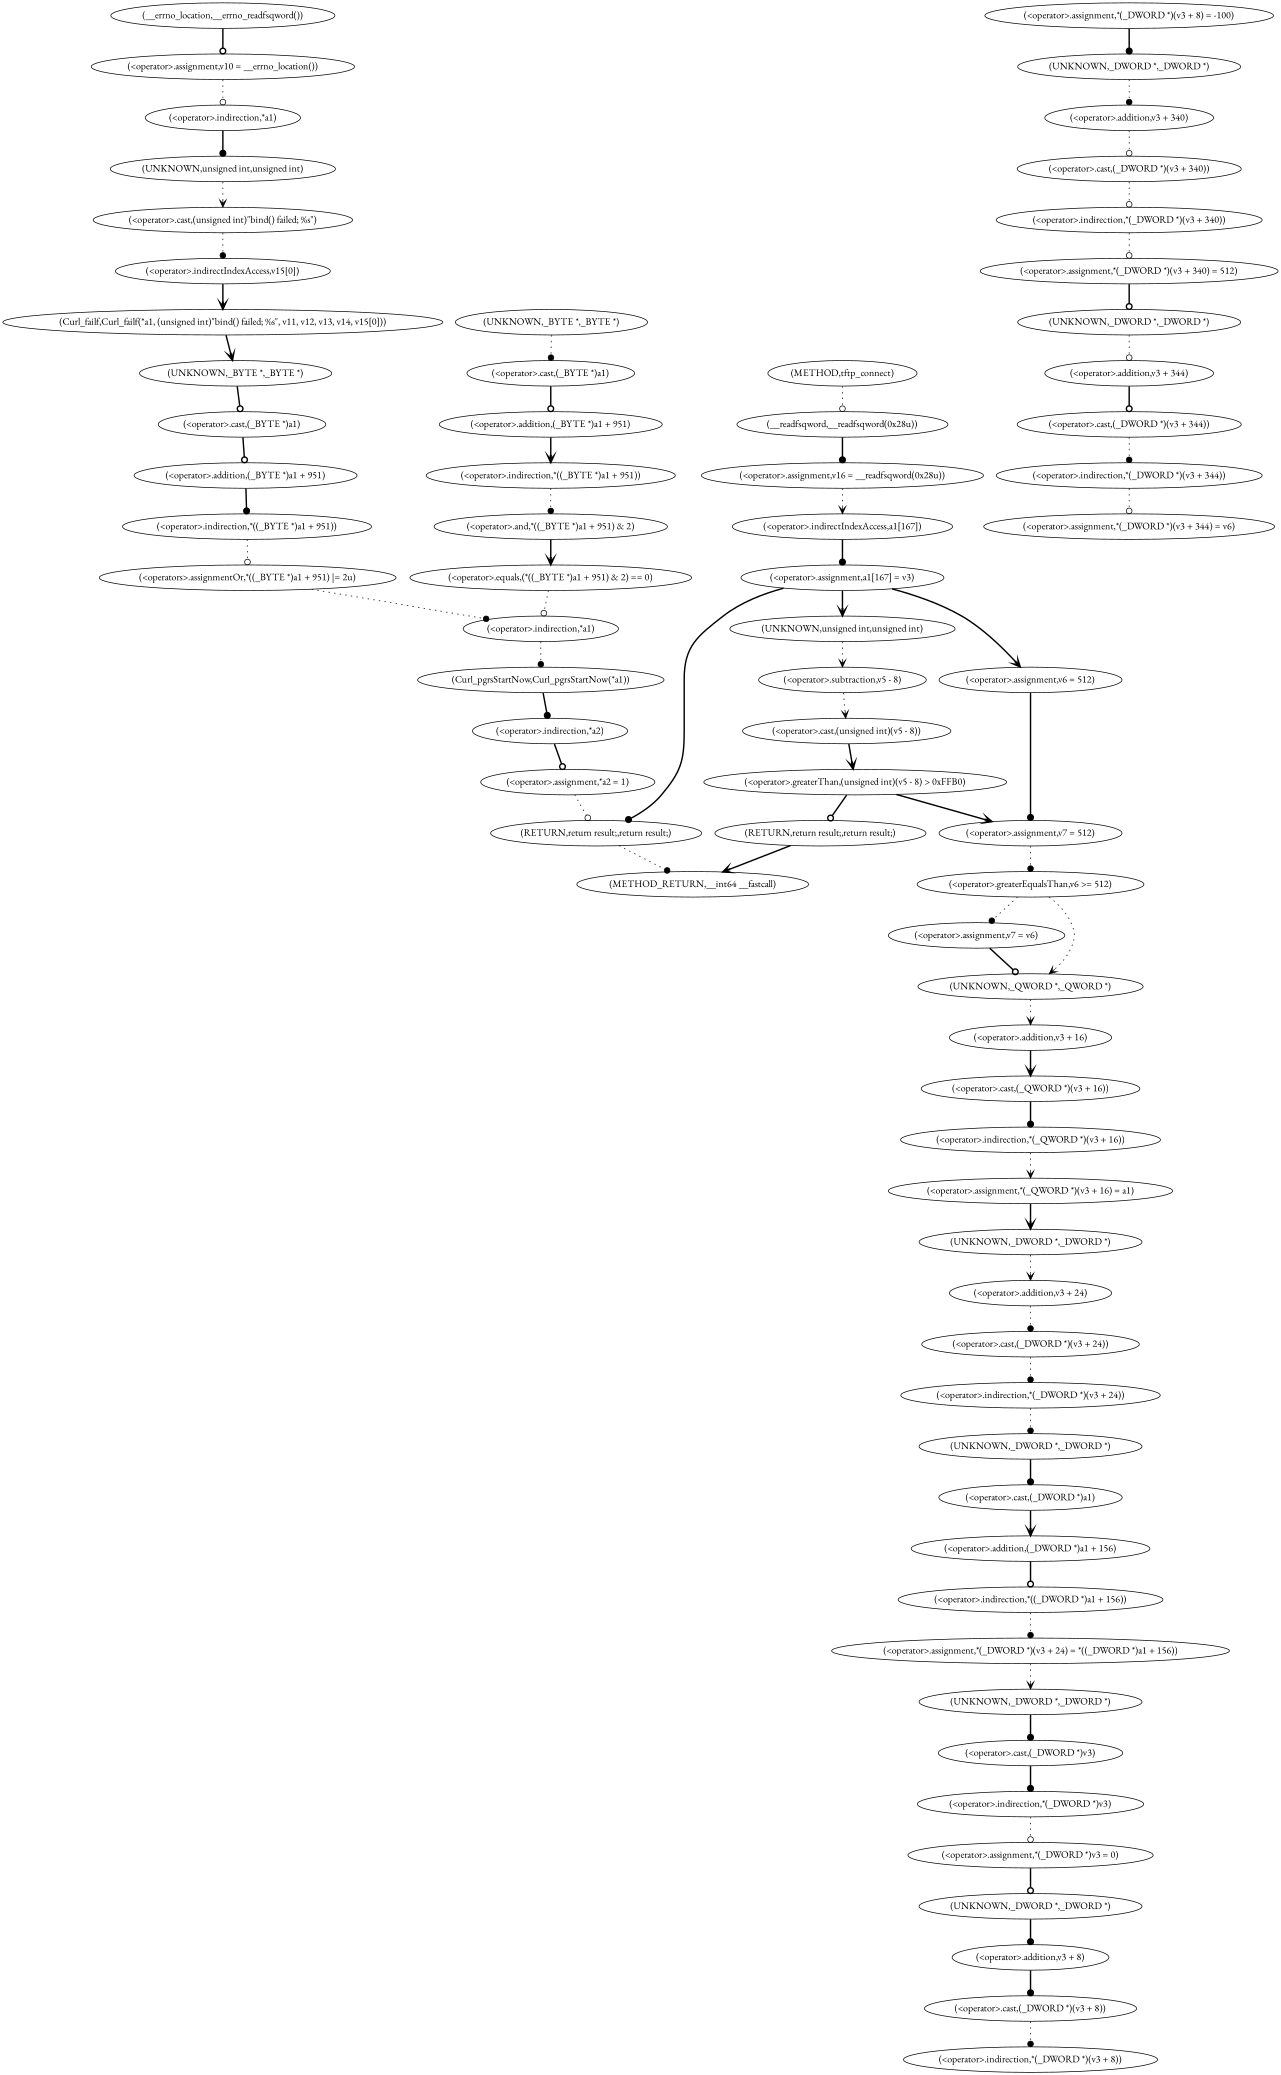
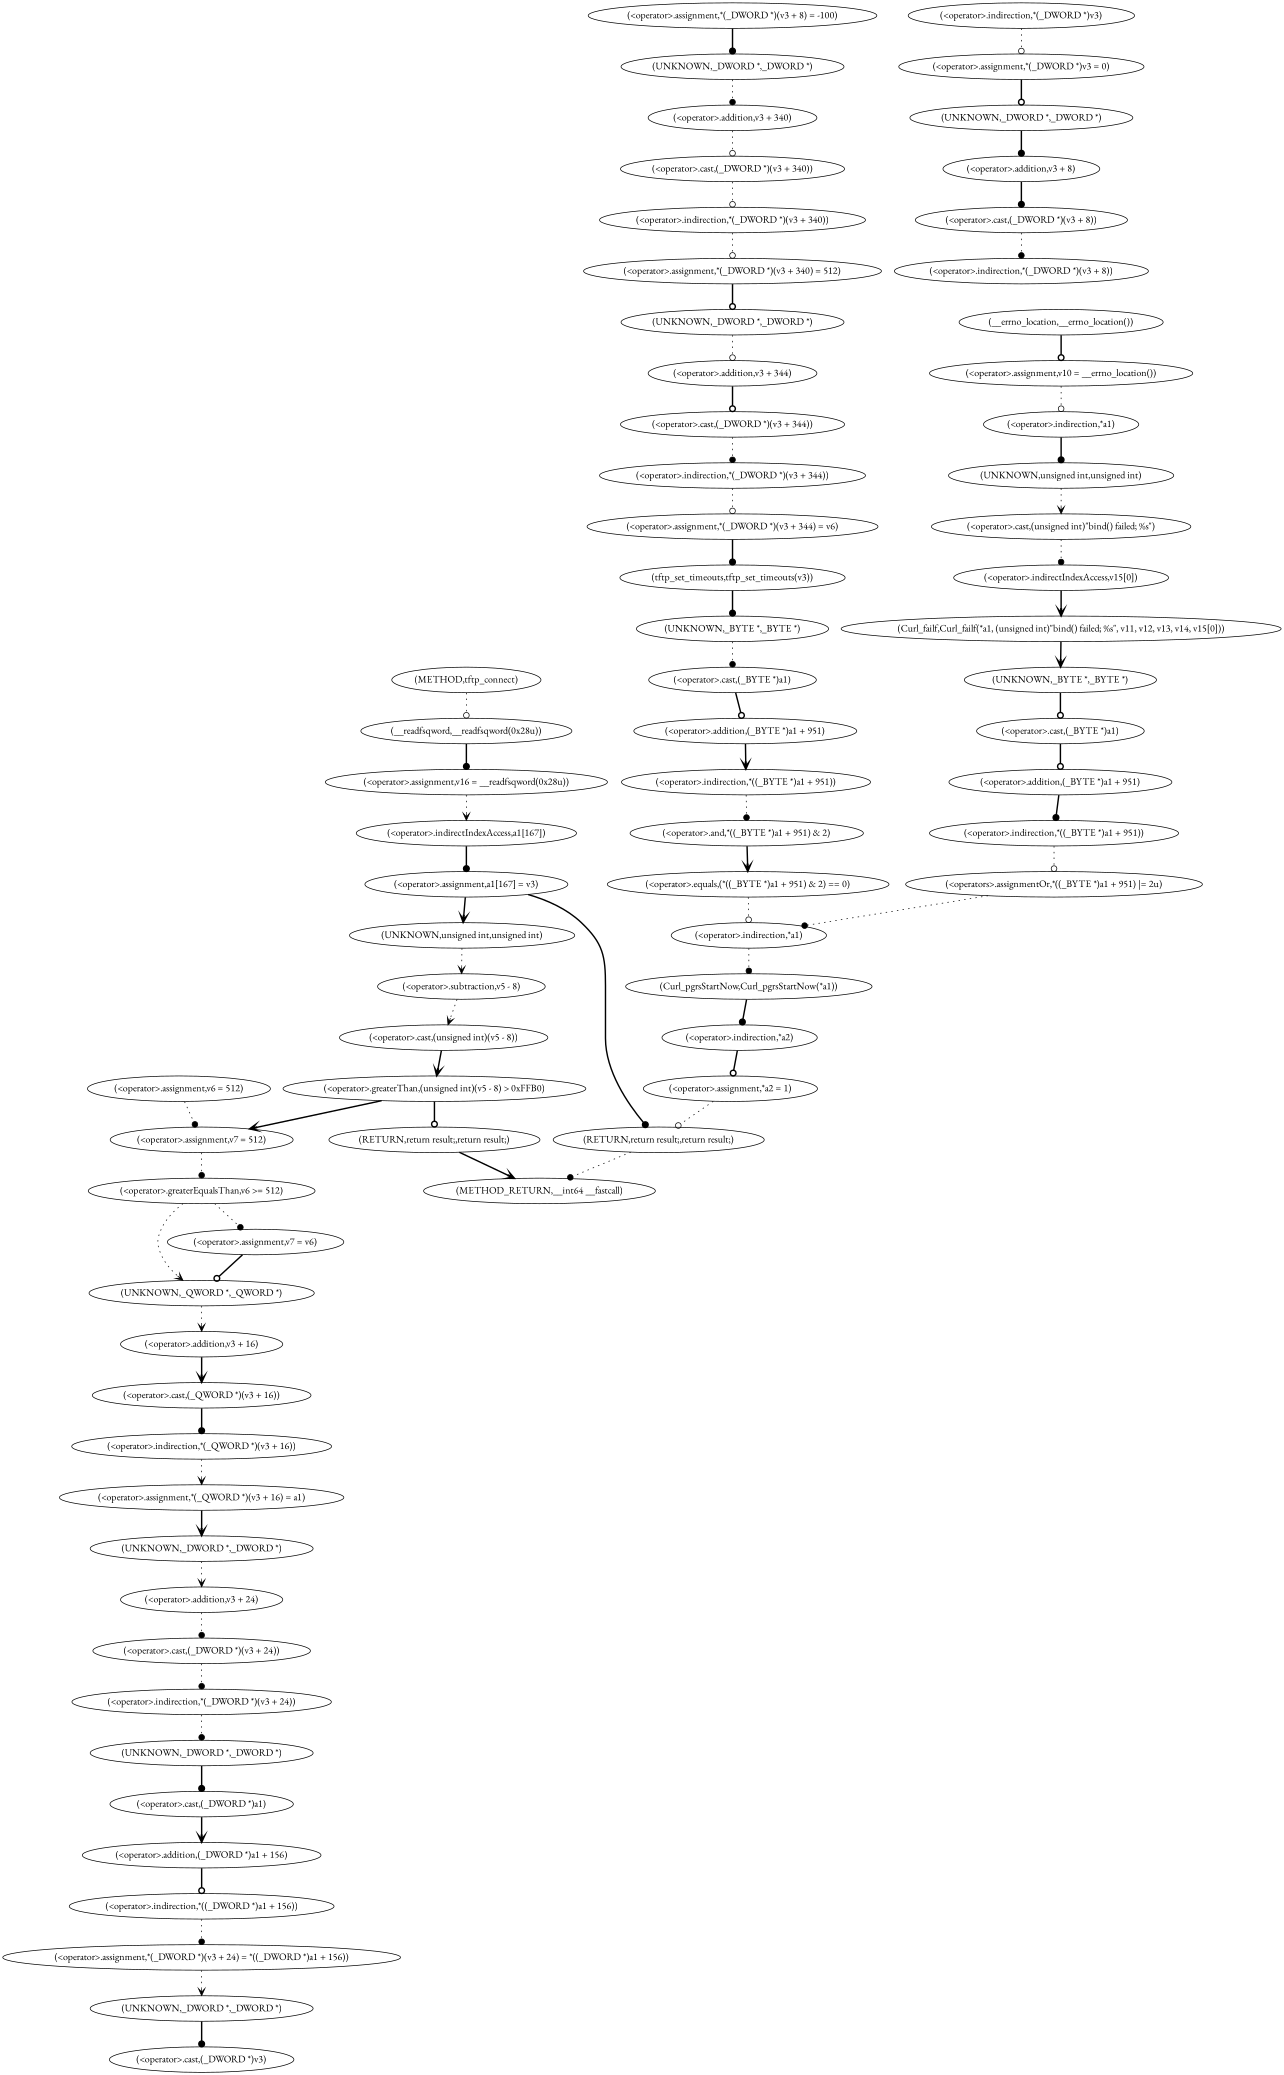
(223, 16) -> (1061, 322)
none -> (733, 578)
(960, 615) -> none
(1031, 754) -> (189, 1112)
(1031, 1776) -> none
